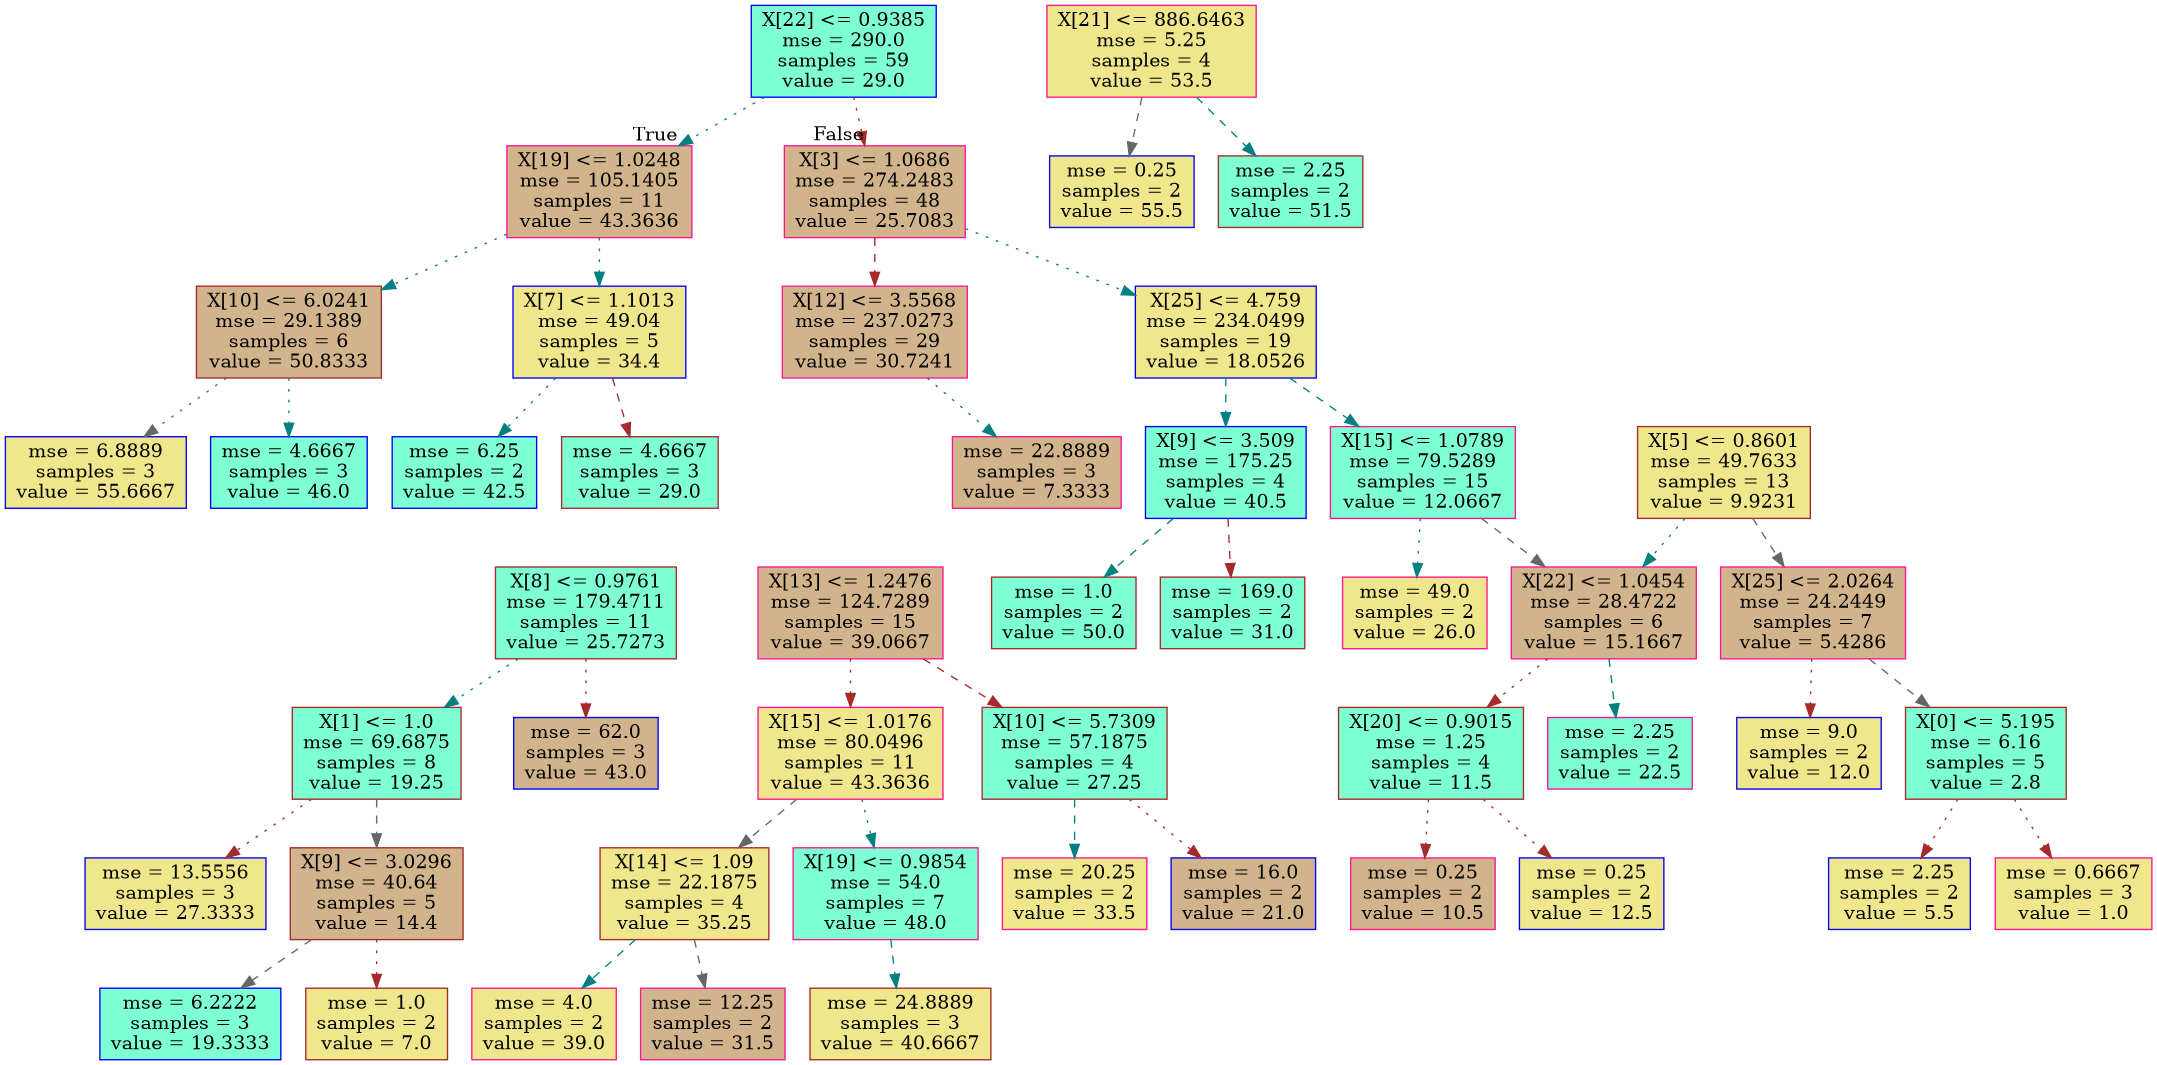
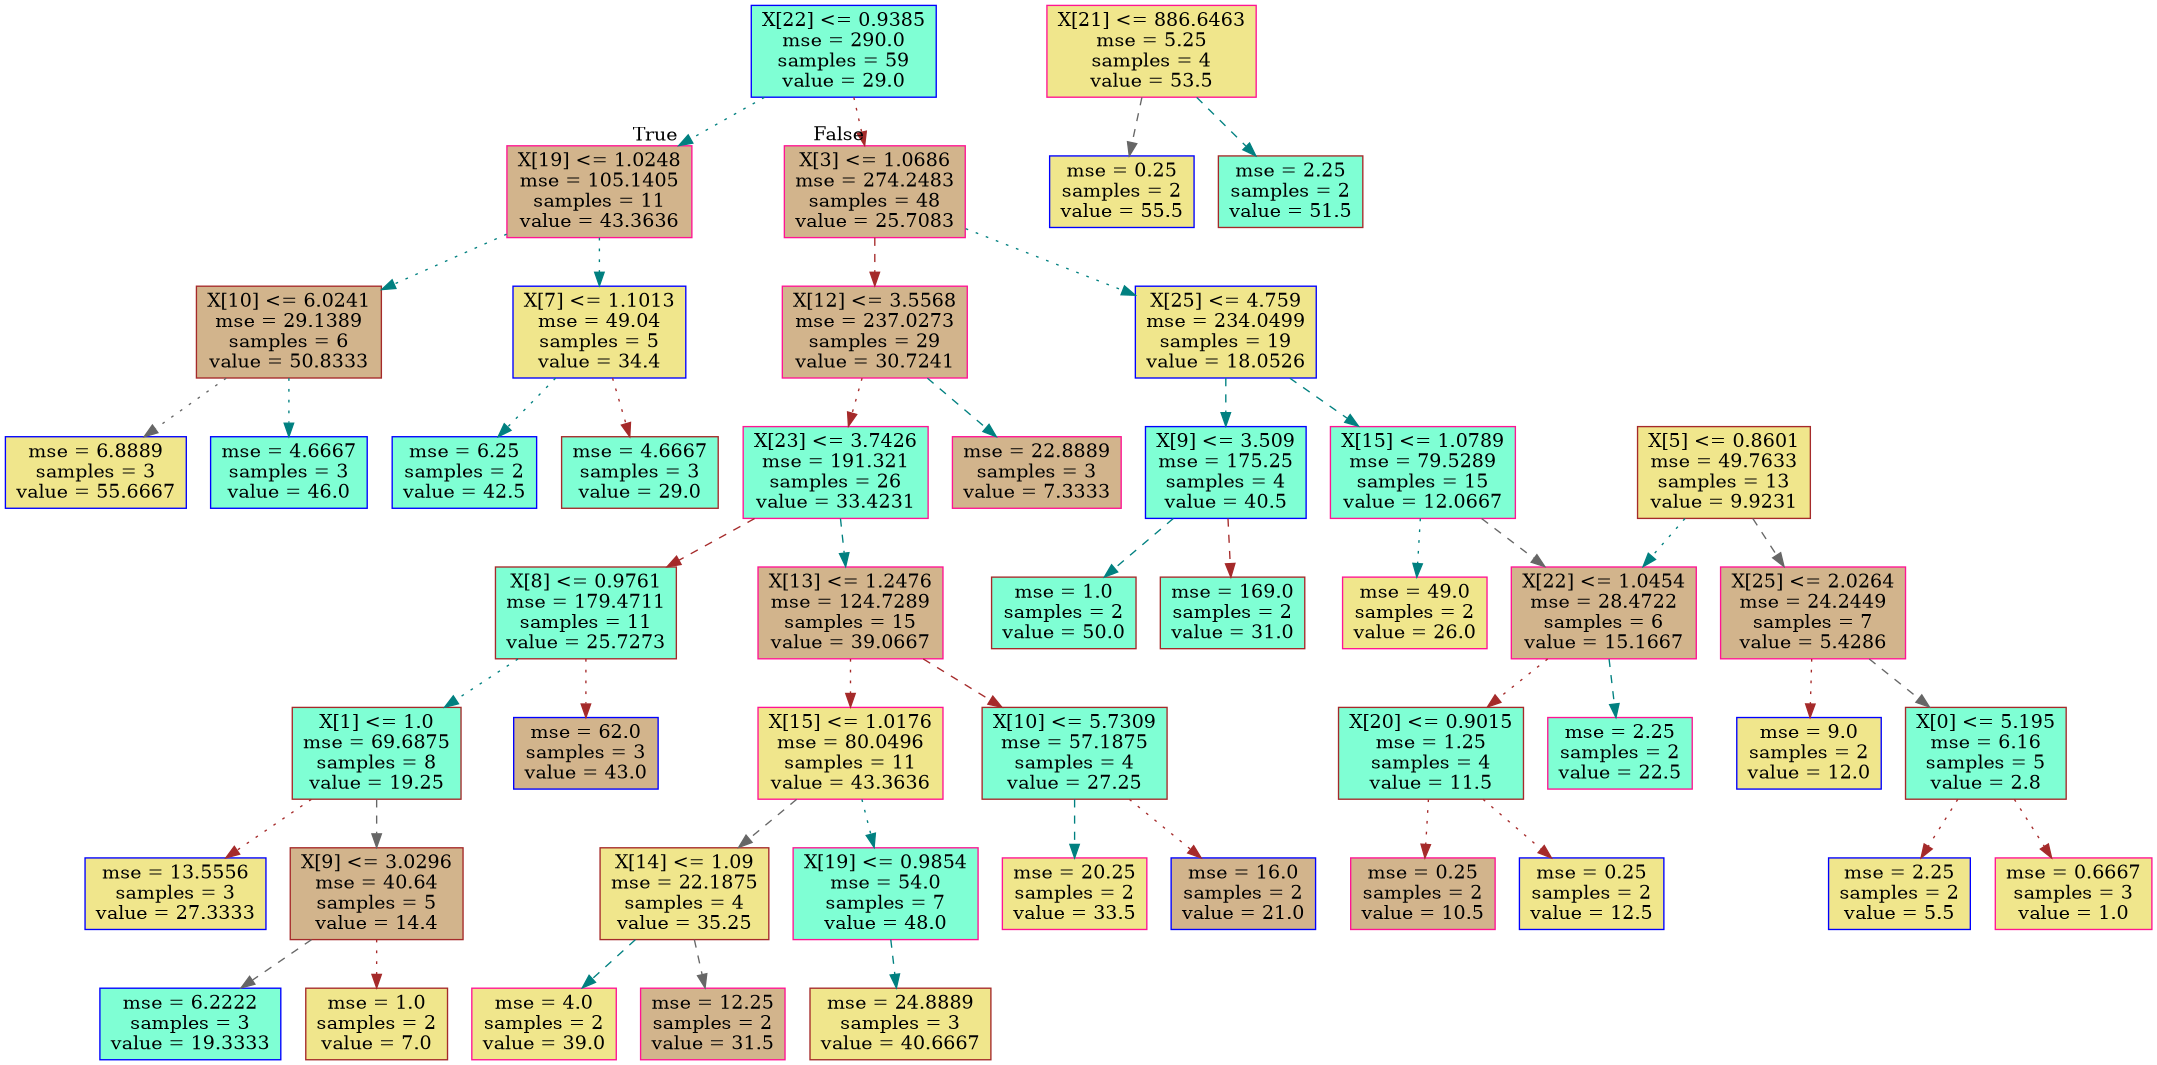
(619, 401) -> (619, 401)
(957, 403) -> (957, 403)
none -> (836, 473)
